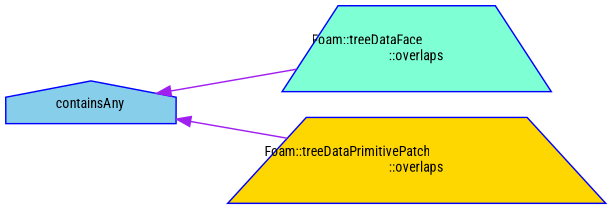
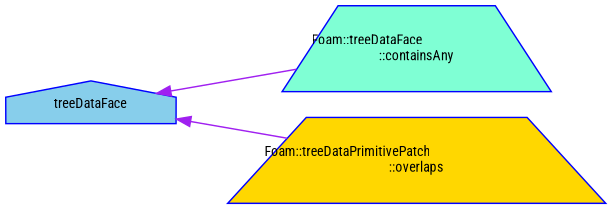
(417, 49) -> (417, 49)
(91, 105) -> (91, 105)
